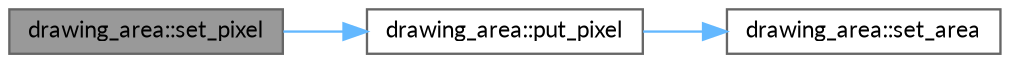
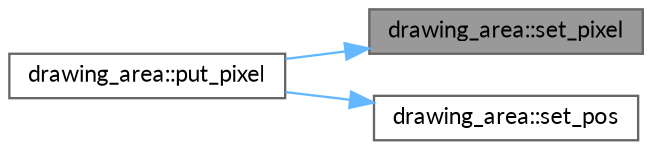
(313, 32) -> (315, 55)
(864, 32) -> (506, 118)
